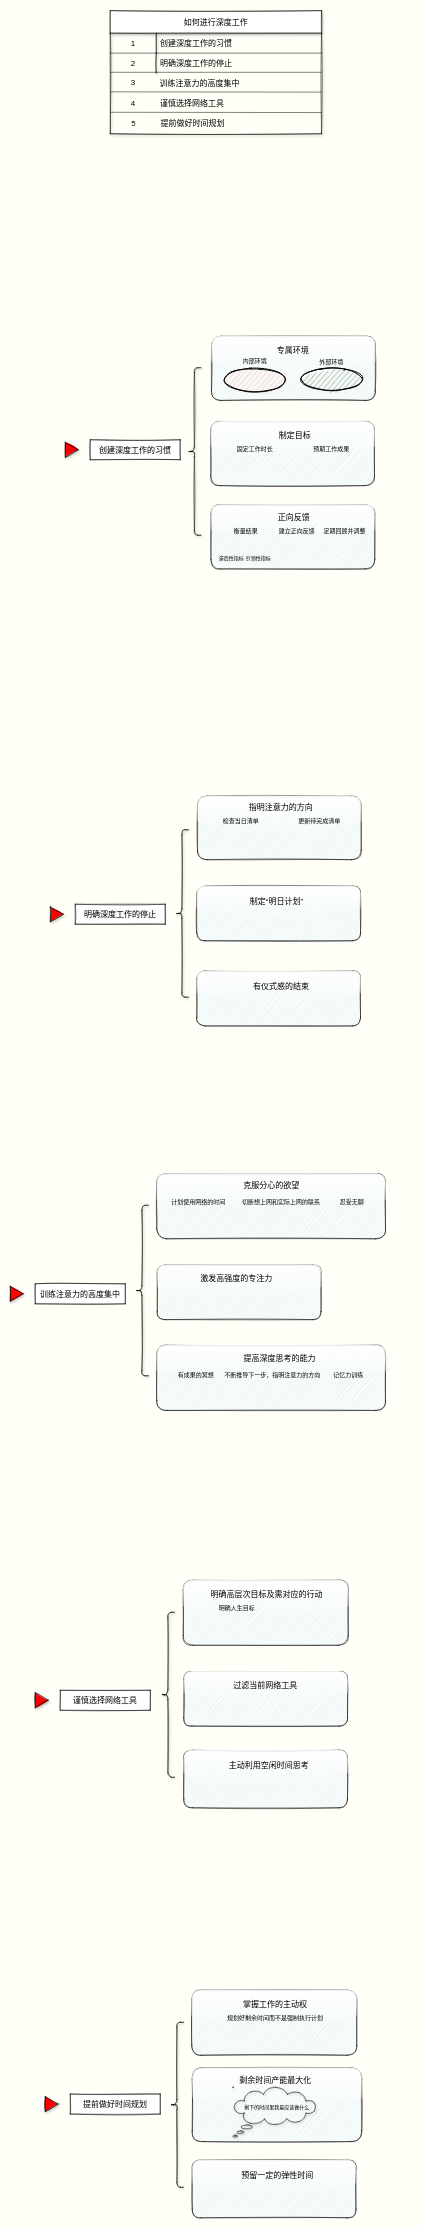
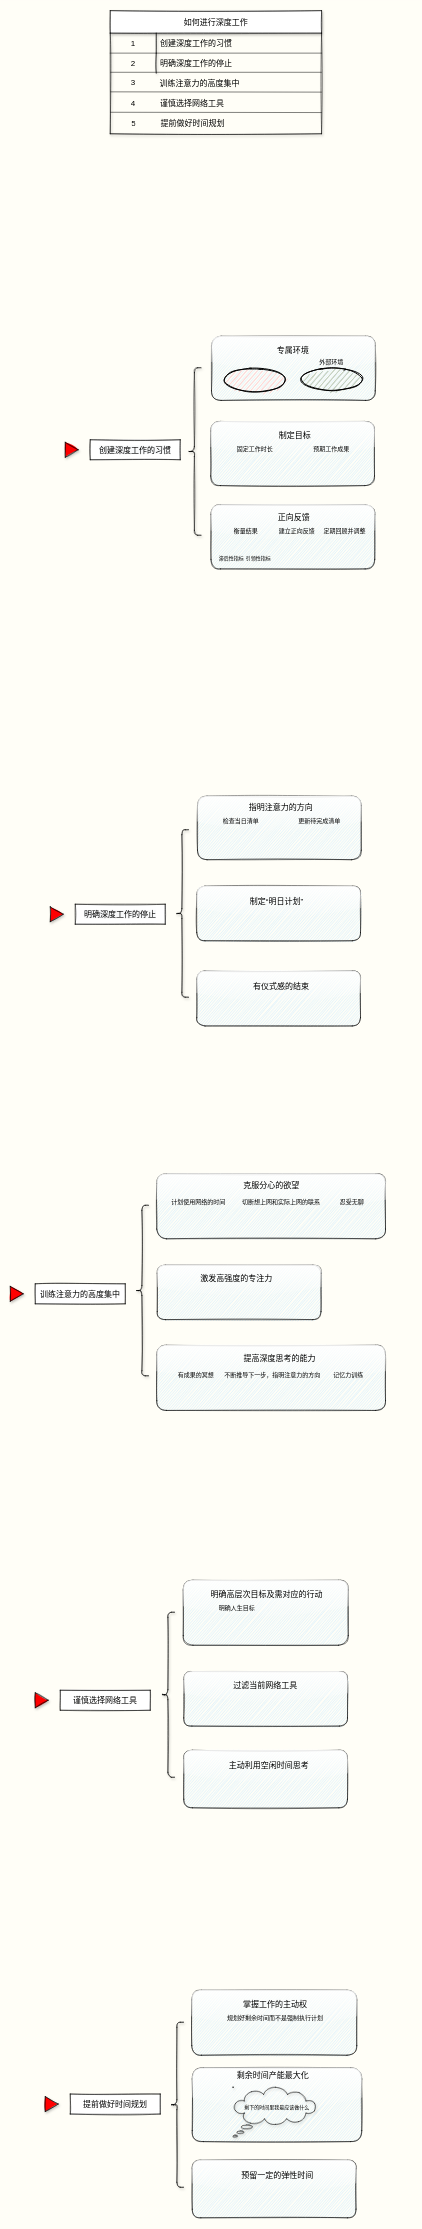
(255, 360) -> none
(275, 2080) -> (273, 2075)
